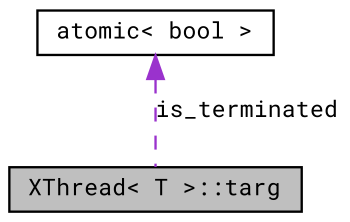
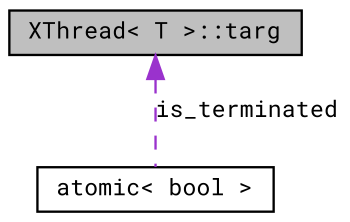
(156, 123) -> (156, 123)
